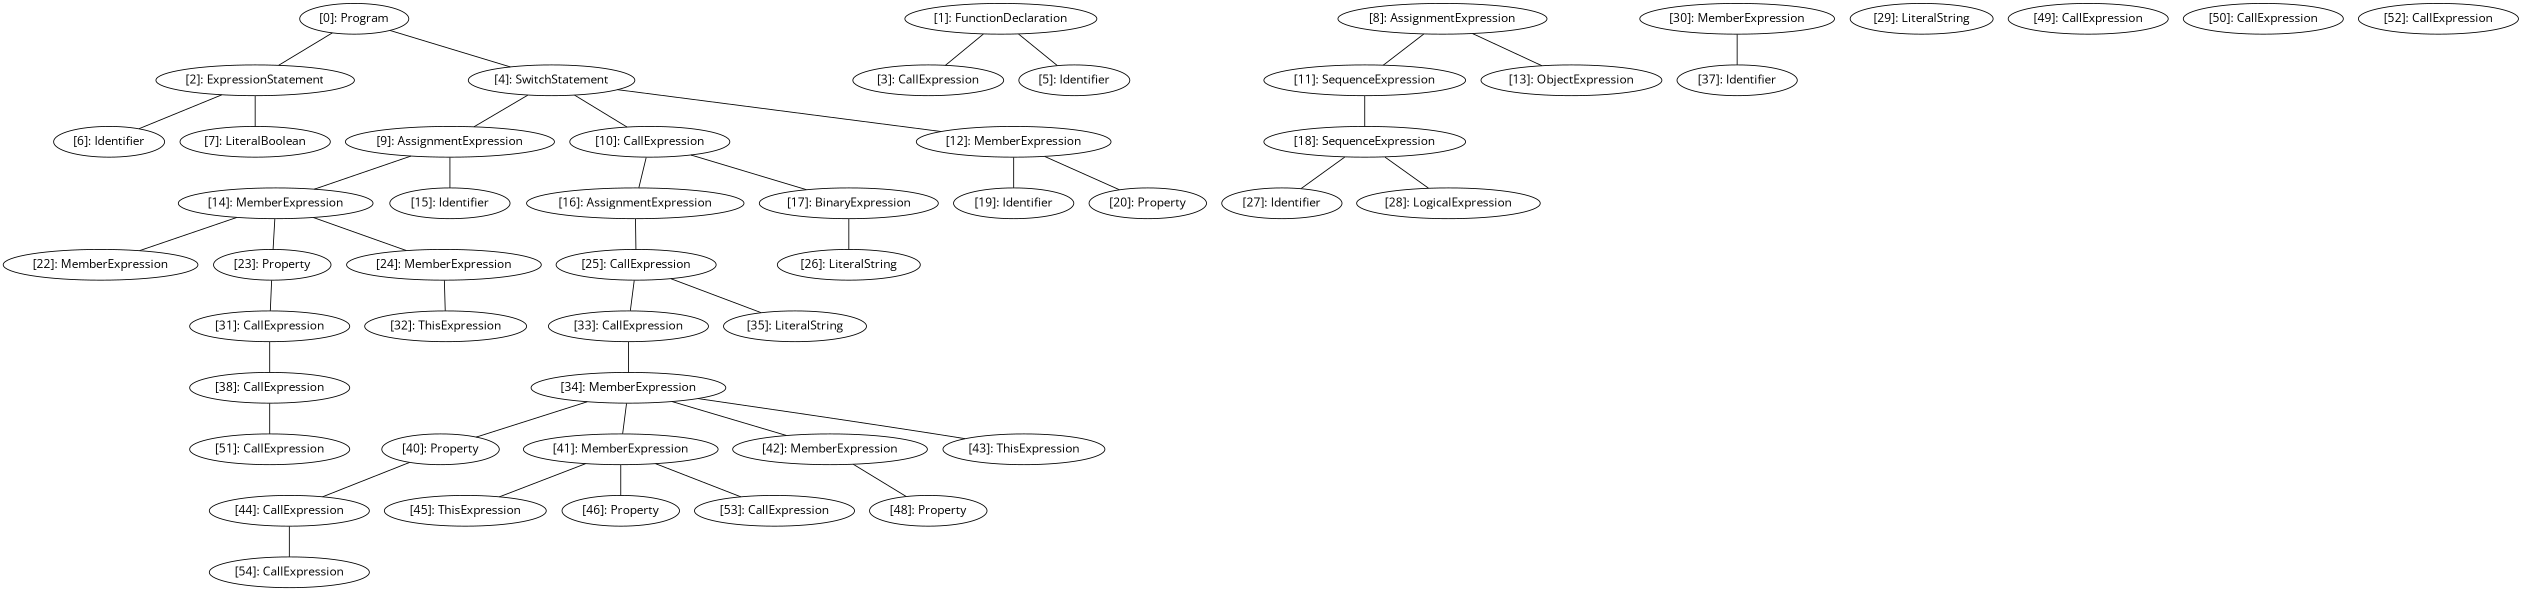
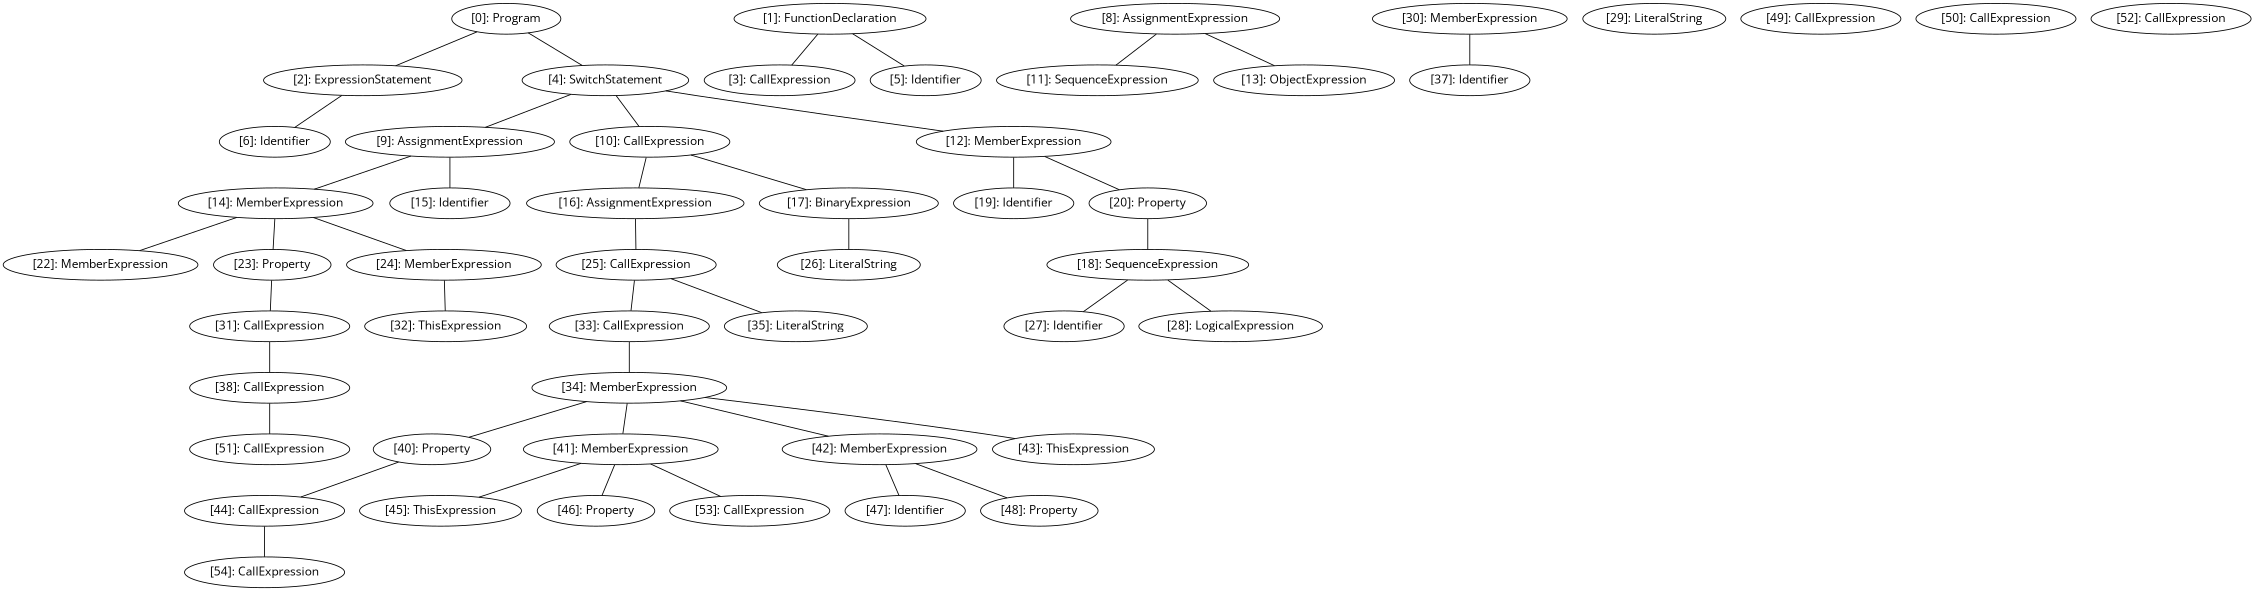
(1365, 111) -> (1148, 234)
(255, 142) -> none
none -> (905, 511)
